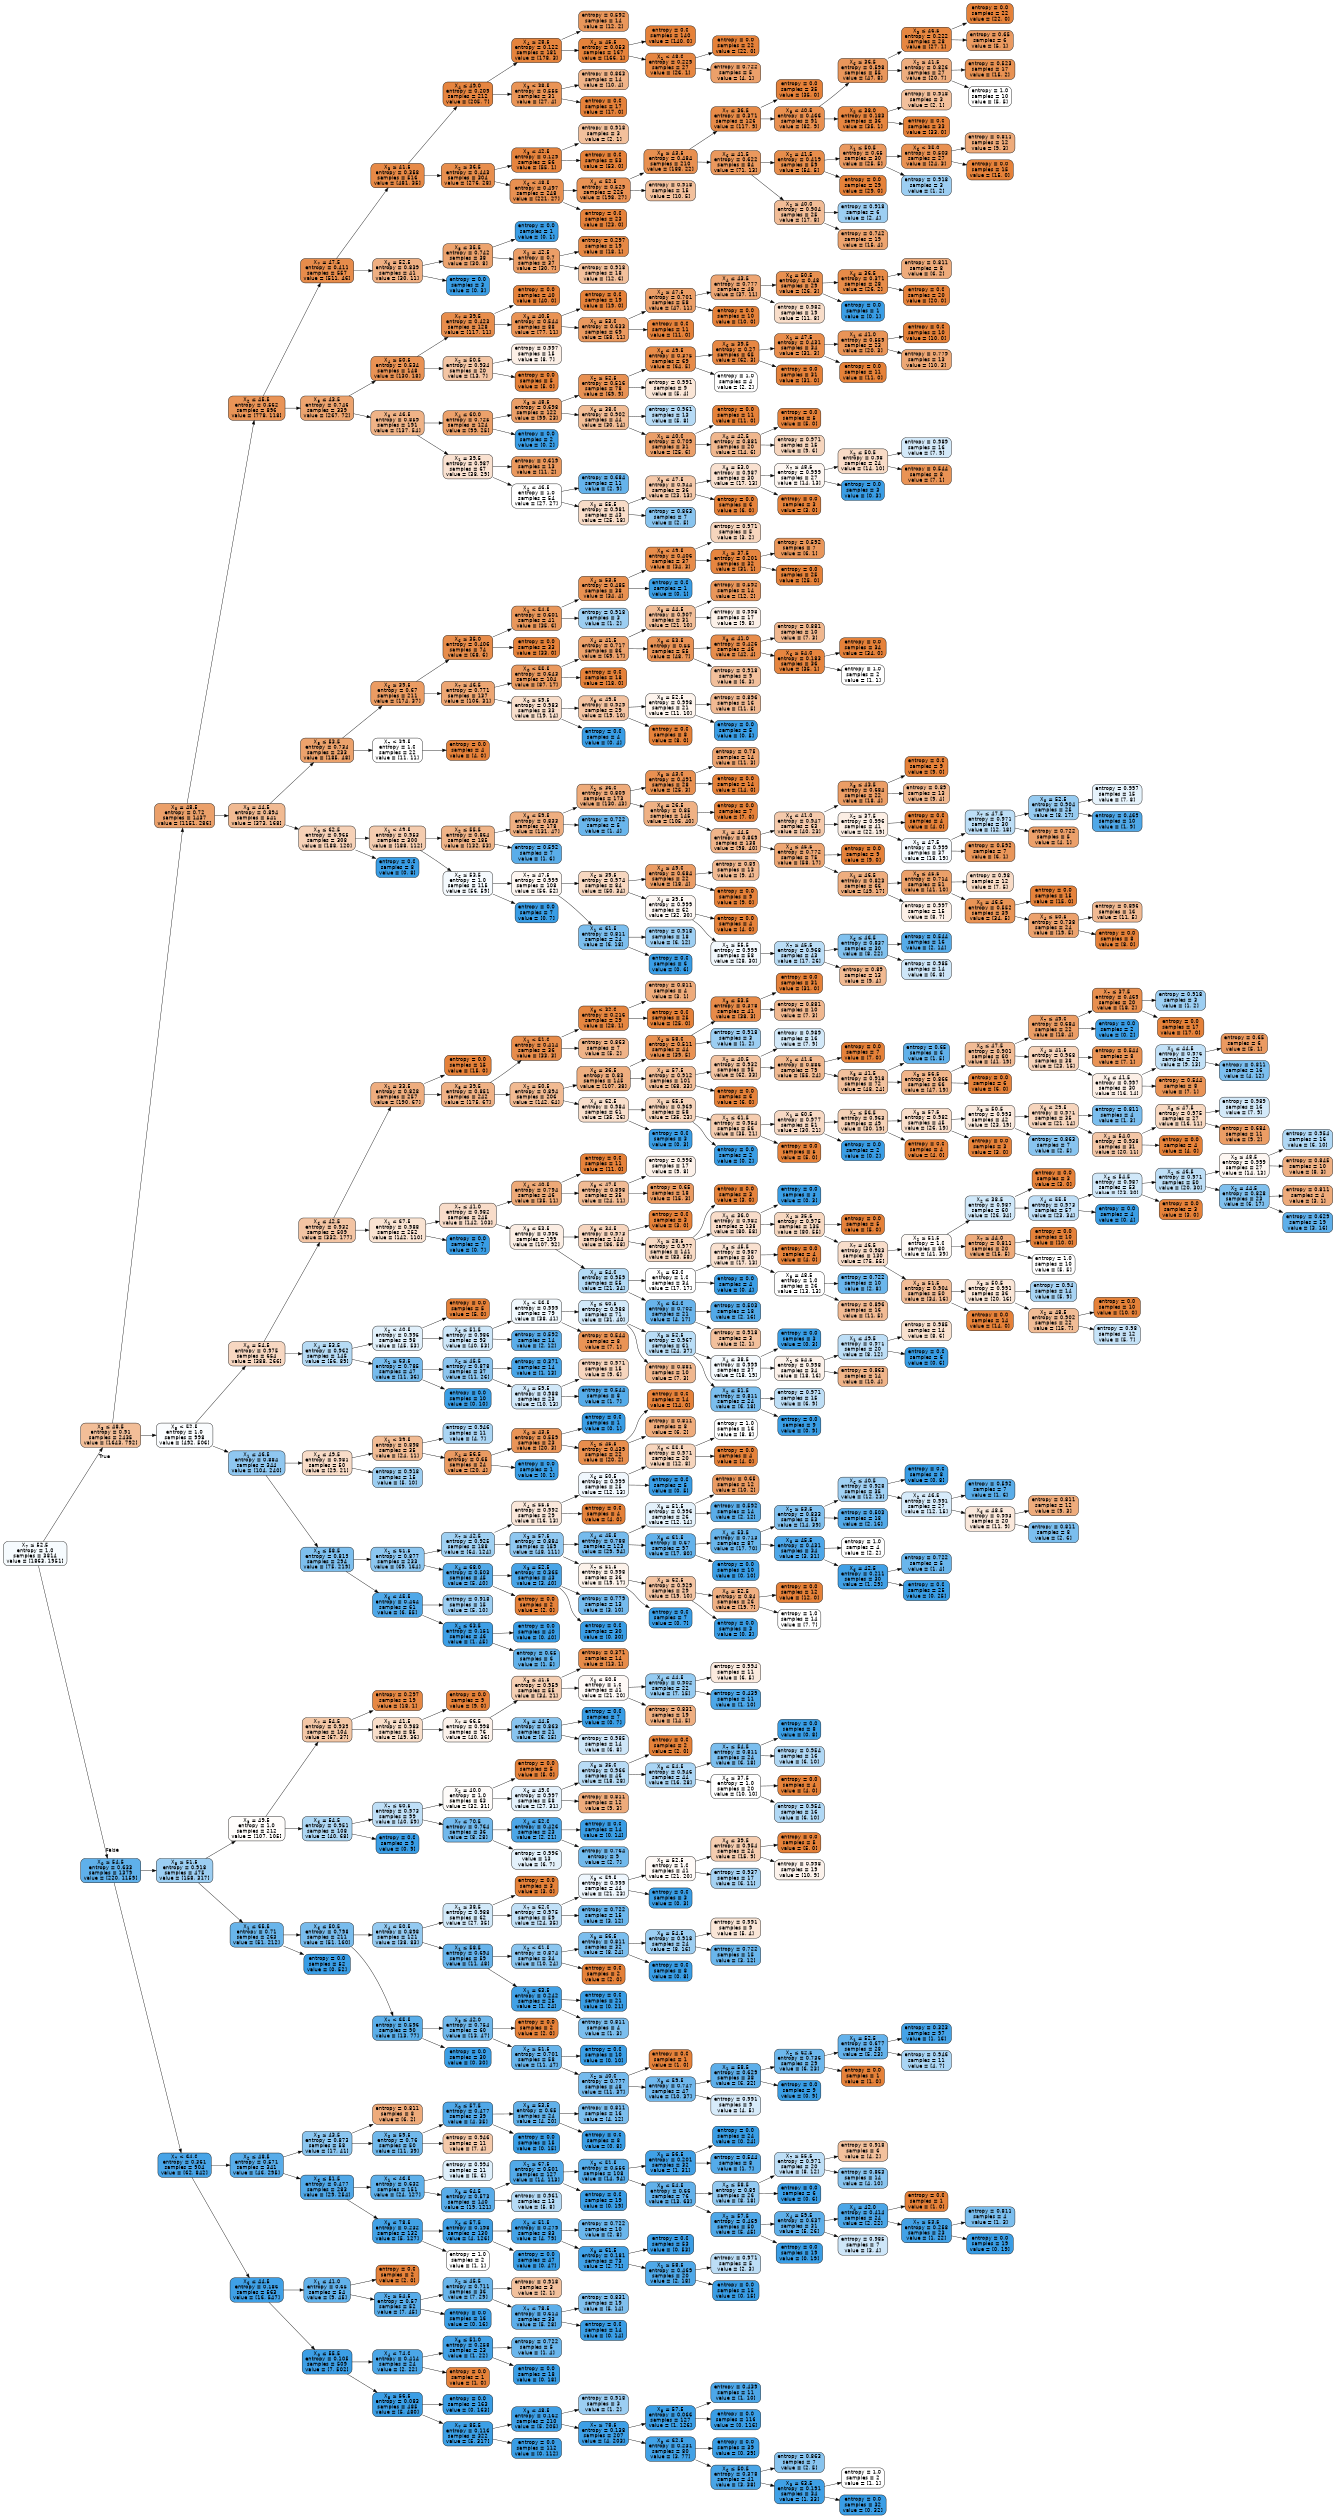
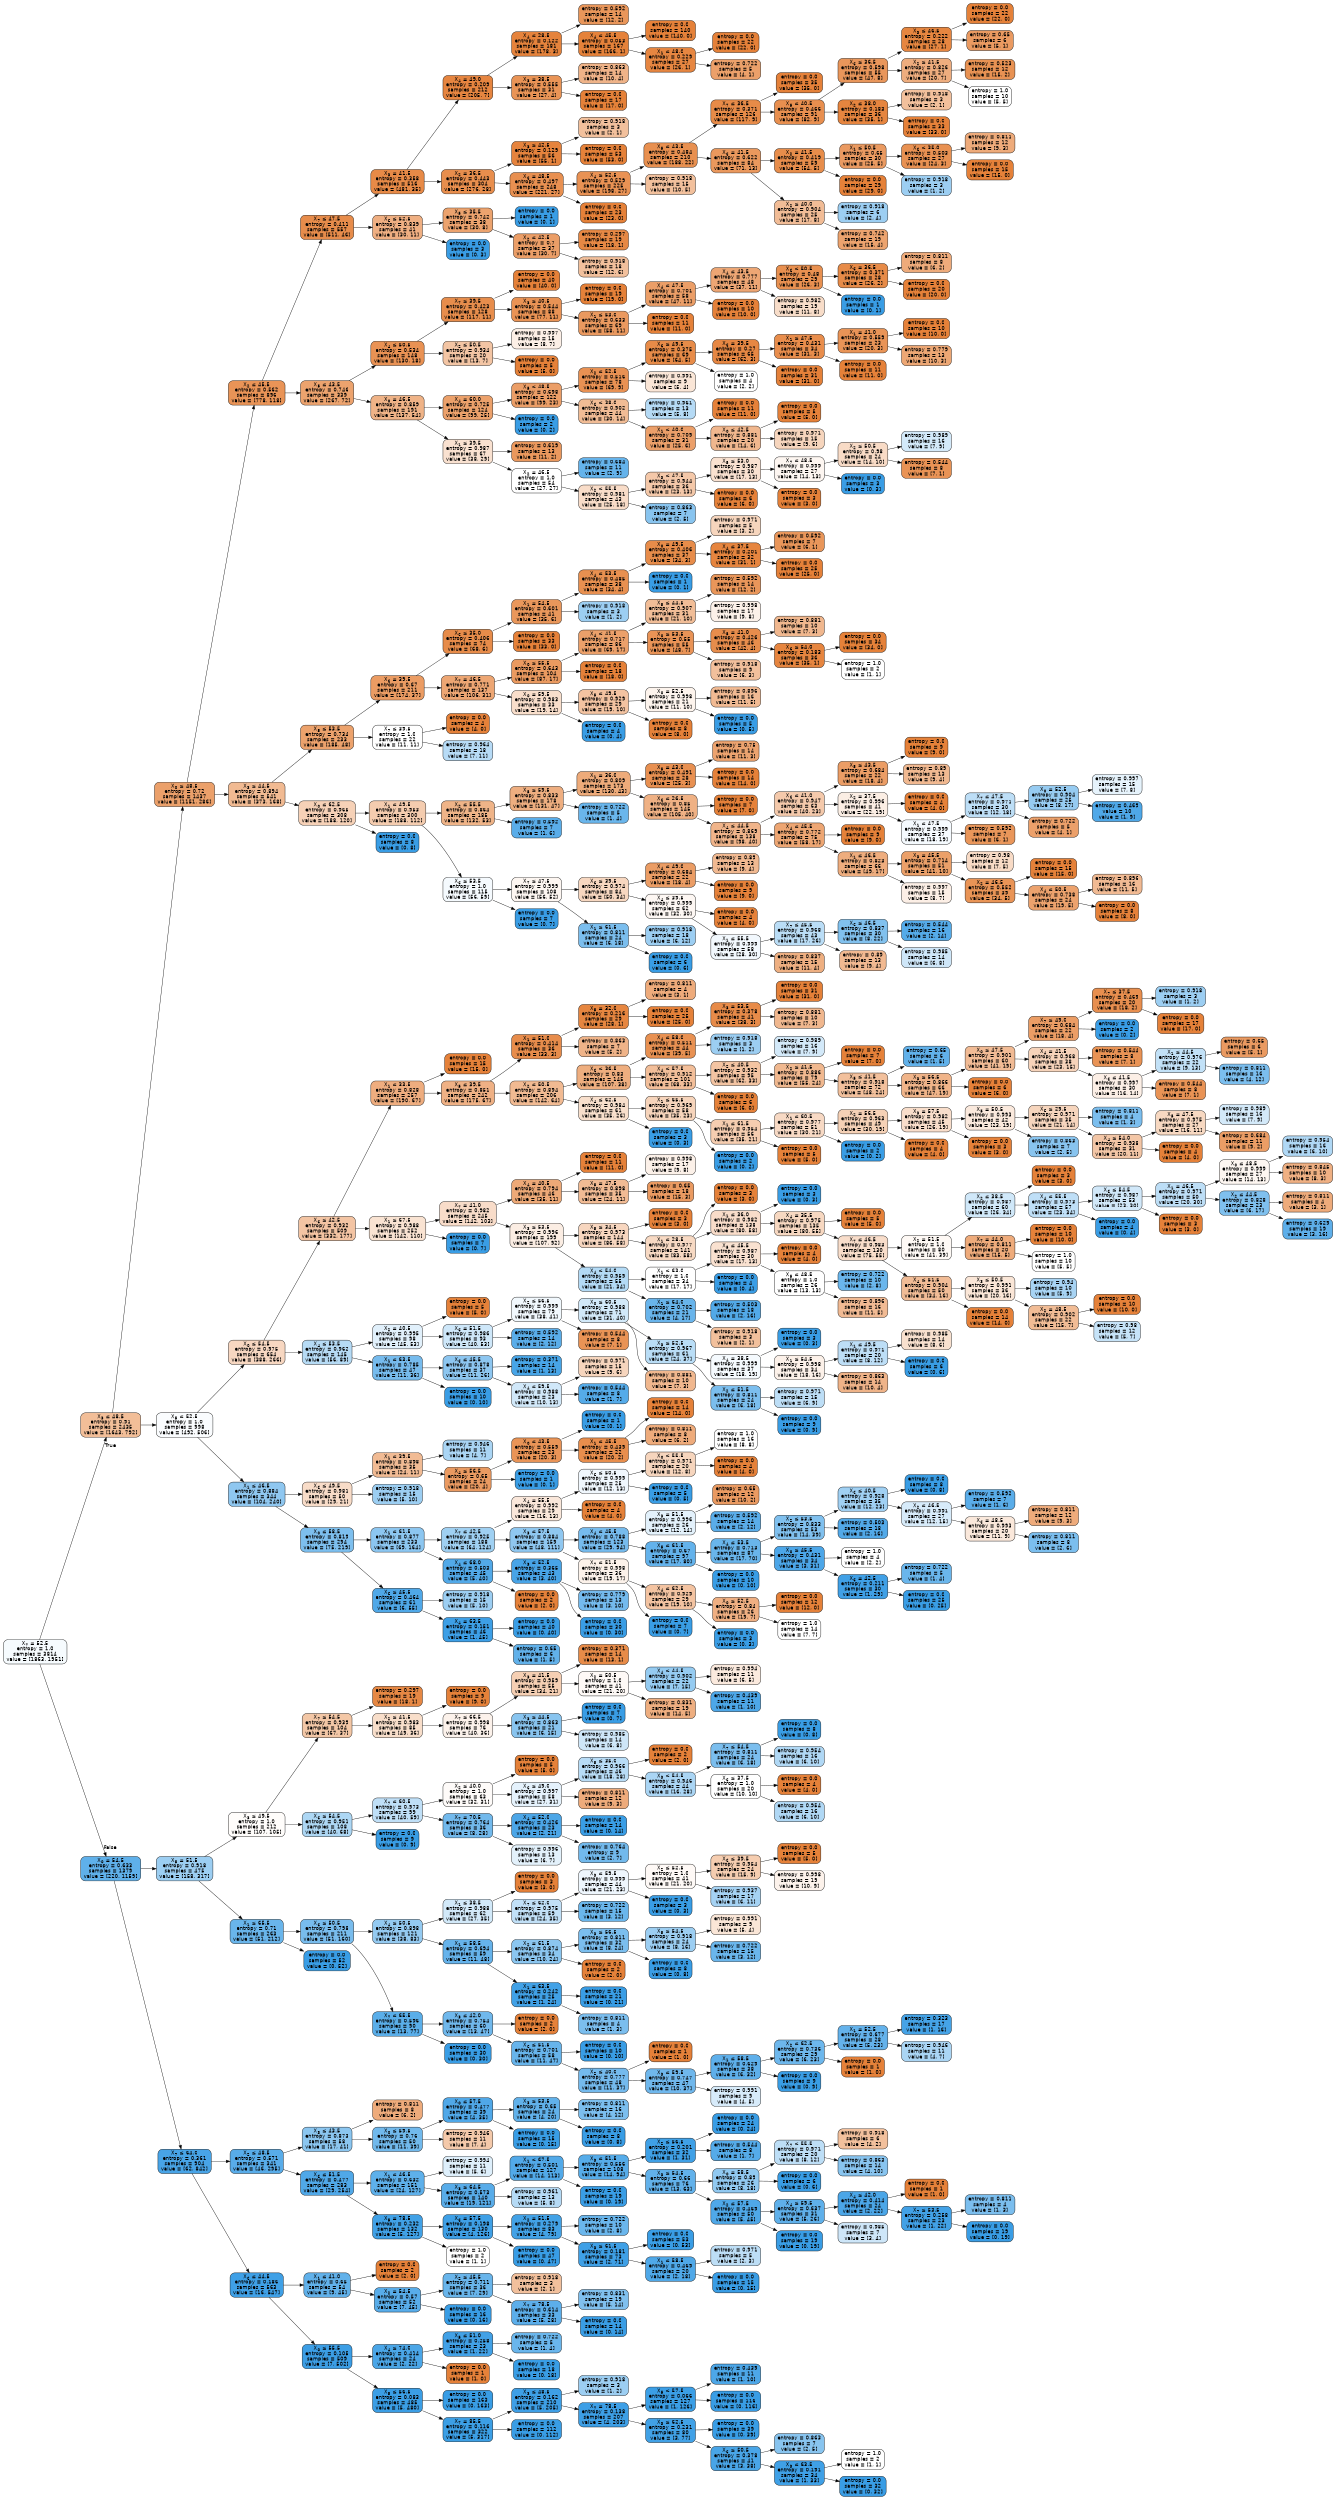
(990, 69) -> (990, 69)
none -> (468, 751)
(1117, 821) -> (1117, 811)
none -> (799, 963)
(1054, 1291) -> (1054, 1288)
(537, 1859) -> (537, 1855)
(926, 2033) -> (926, 2024)
